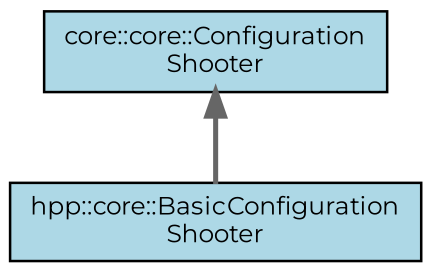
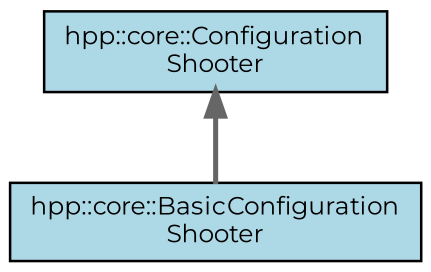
(216, 52) -> (216, 52)
